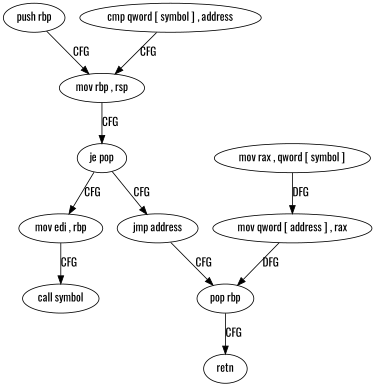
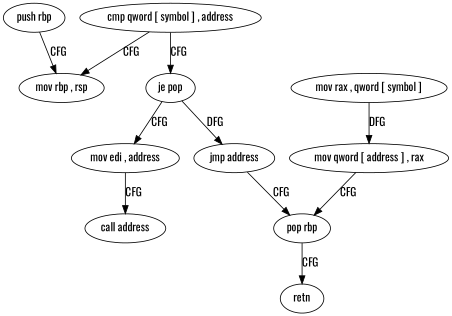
(102, 119) -> (171, 49)
(142, 193) -> (215, 123)
(61, 228) -> (125, 158)
(271, 263) -> (348, 193)
(61, 299) -> (125, 228)
